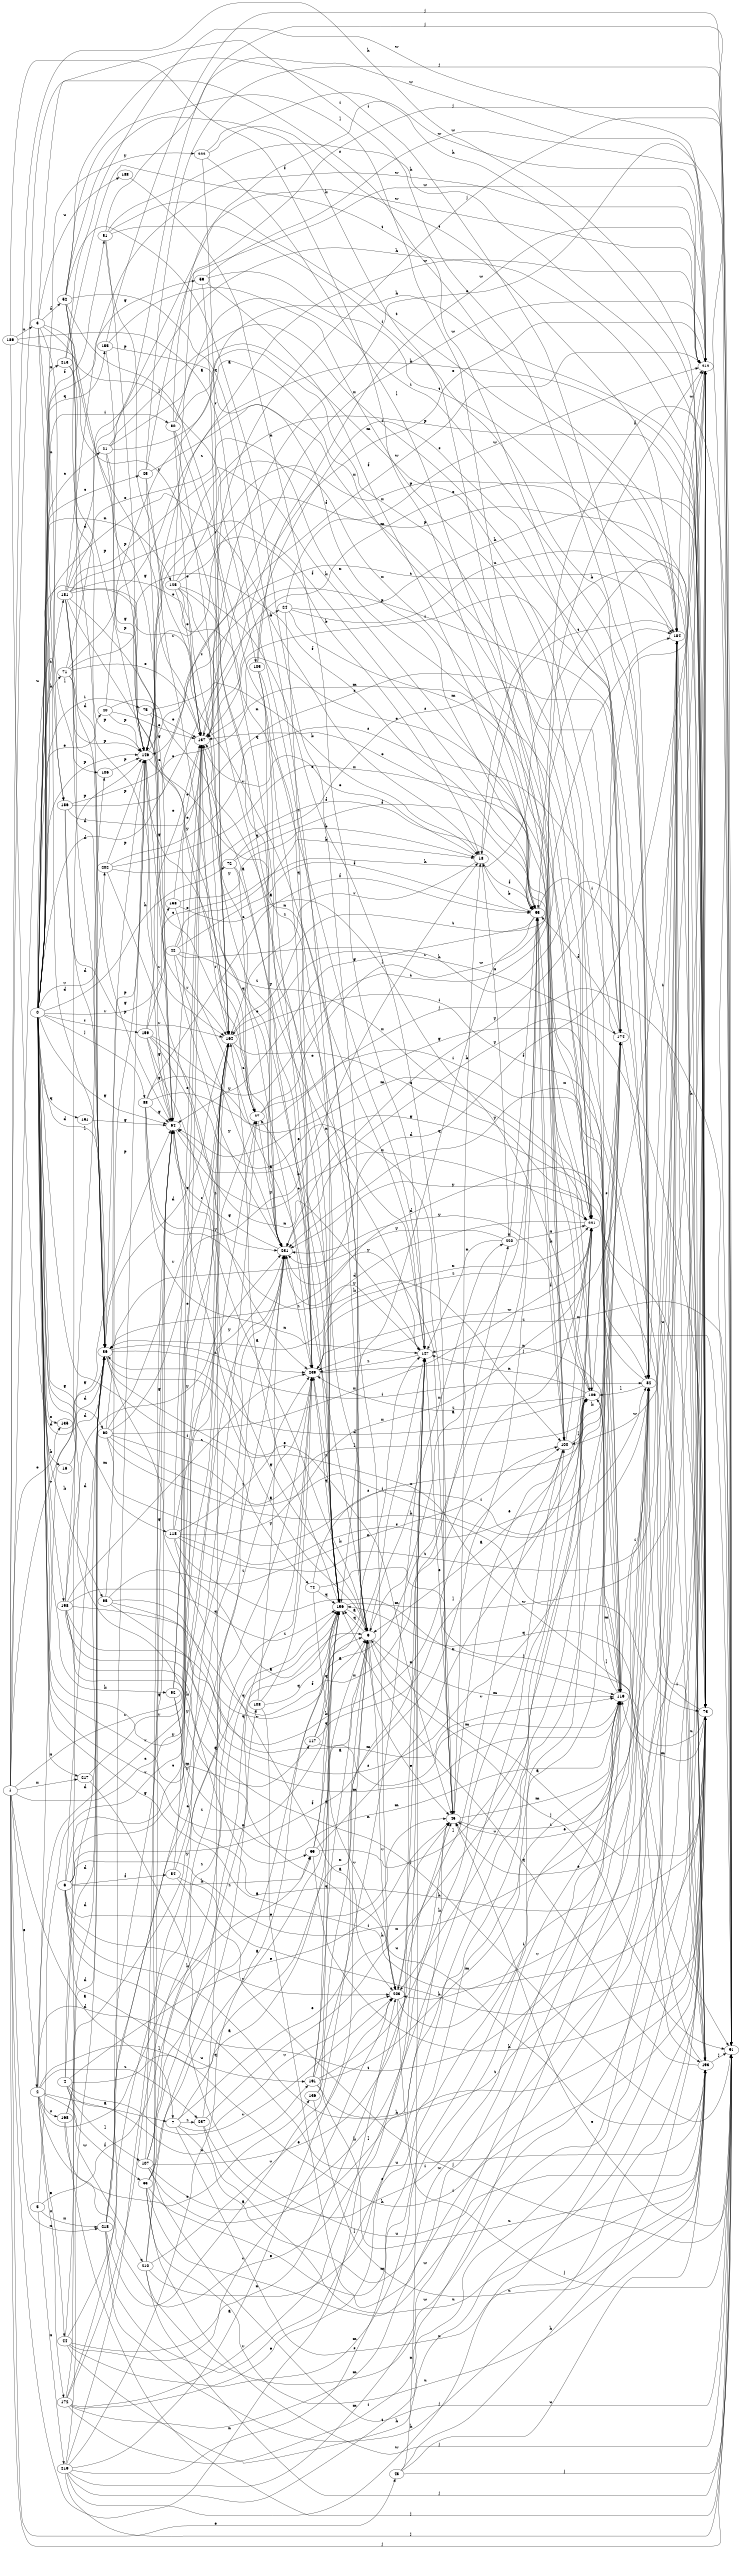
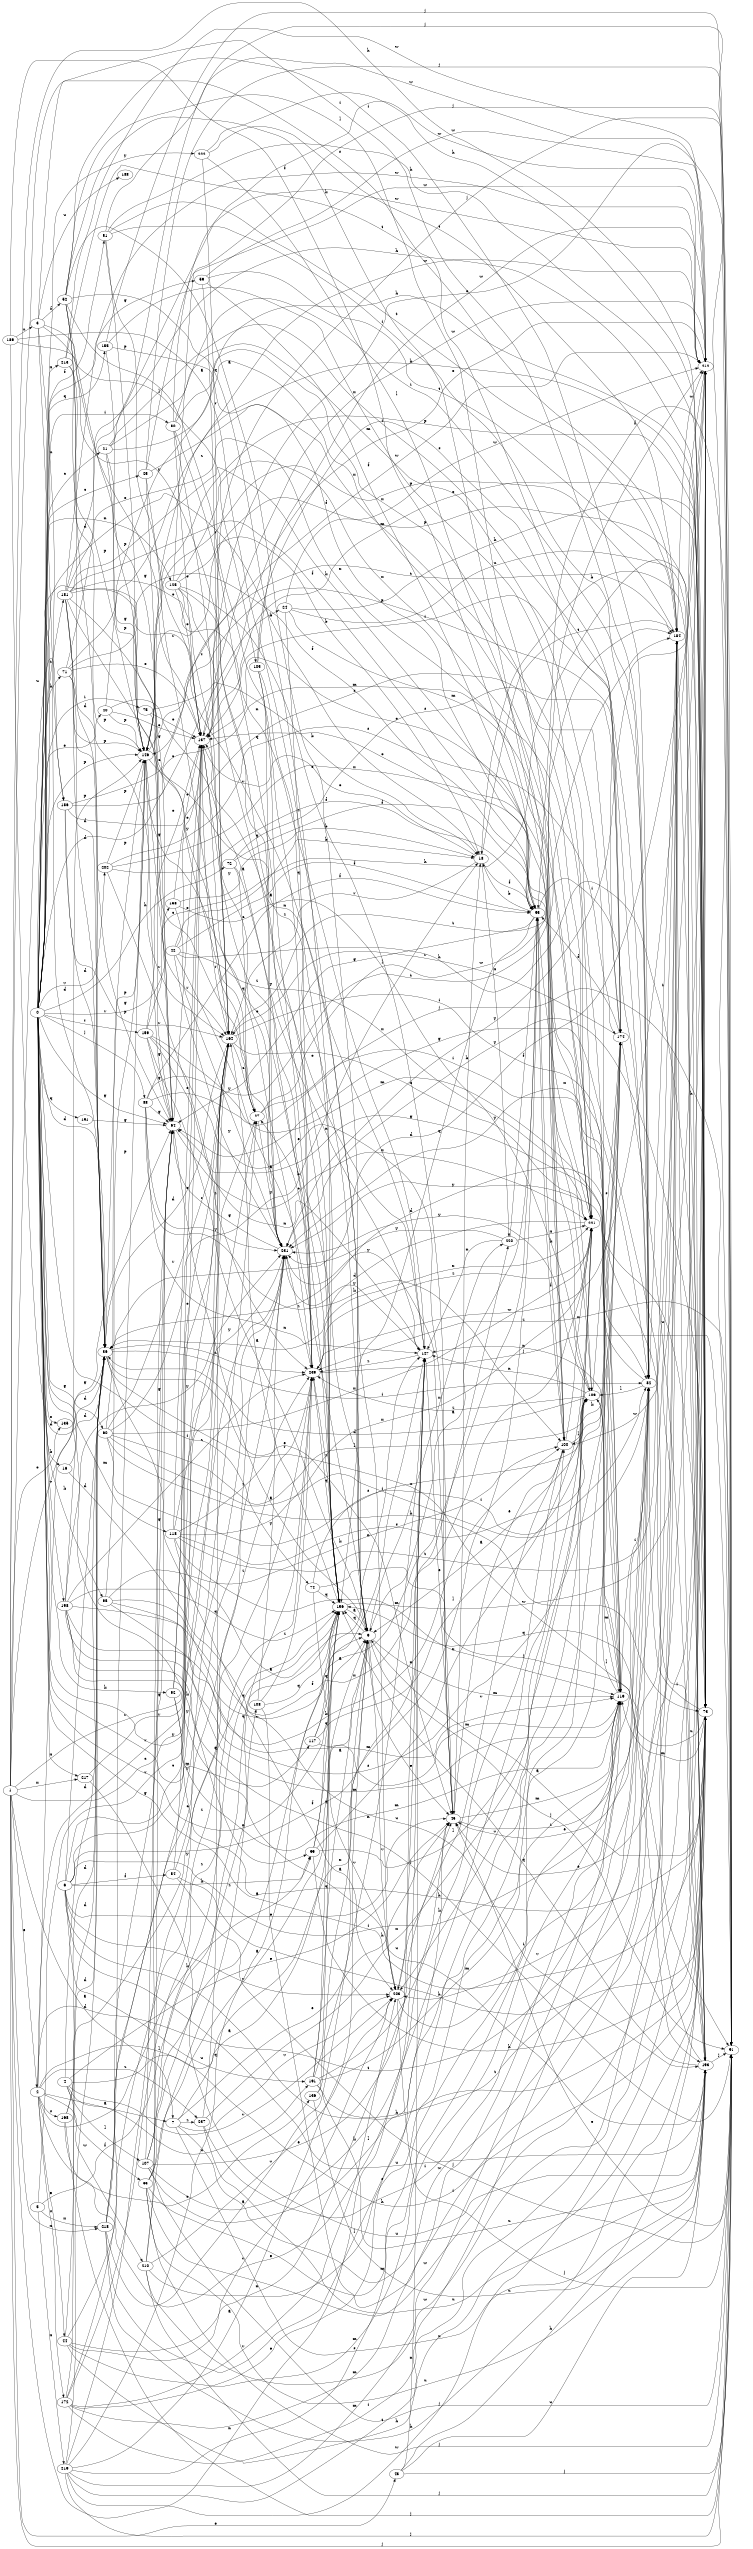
(328, 742) -> none
(105, 773) -> none
(237, 1391) -> none
none -> (318, 1783)
